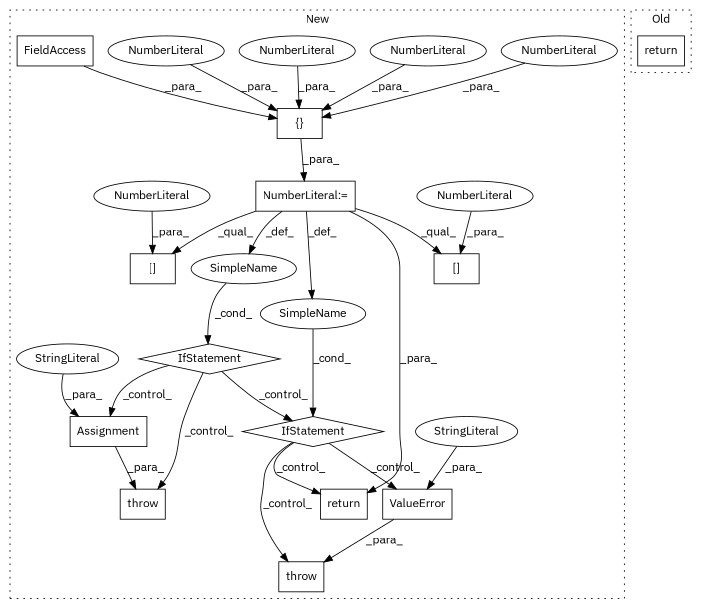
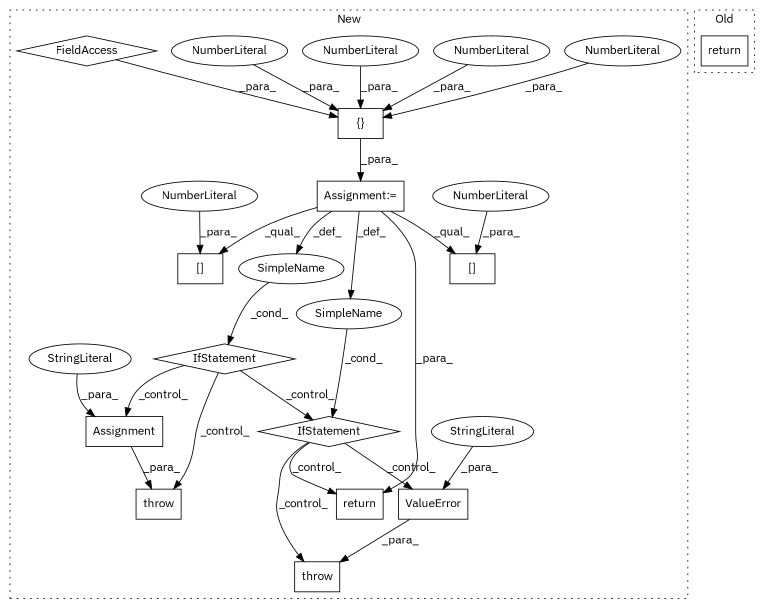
(55, 51) -> (87, 51)
(306, 196) -> (361, 196)
